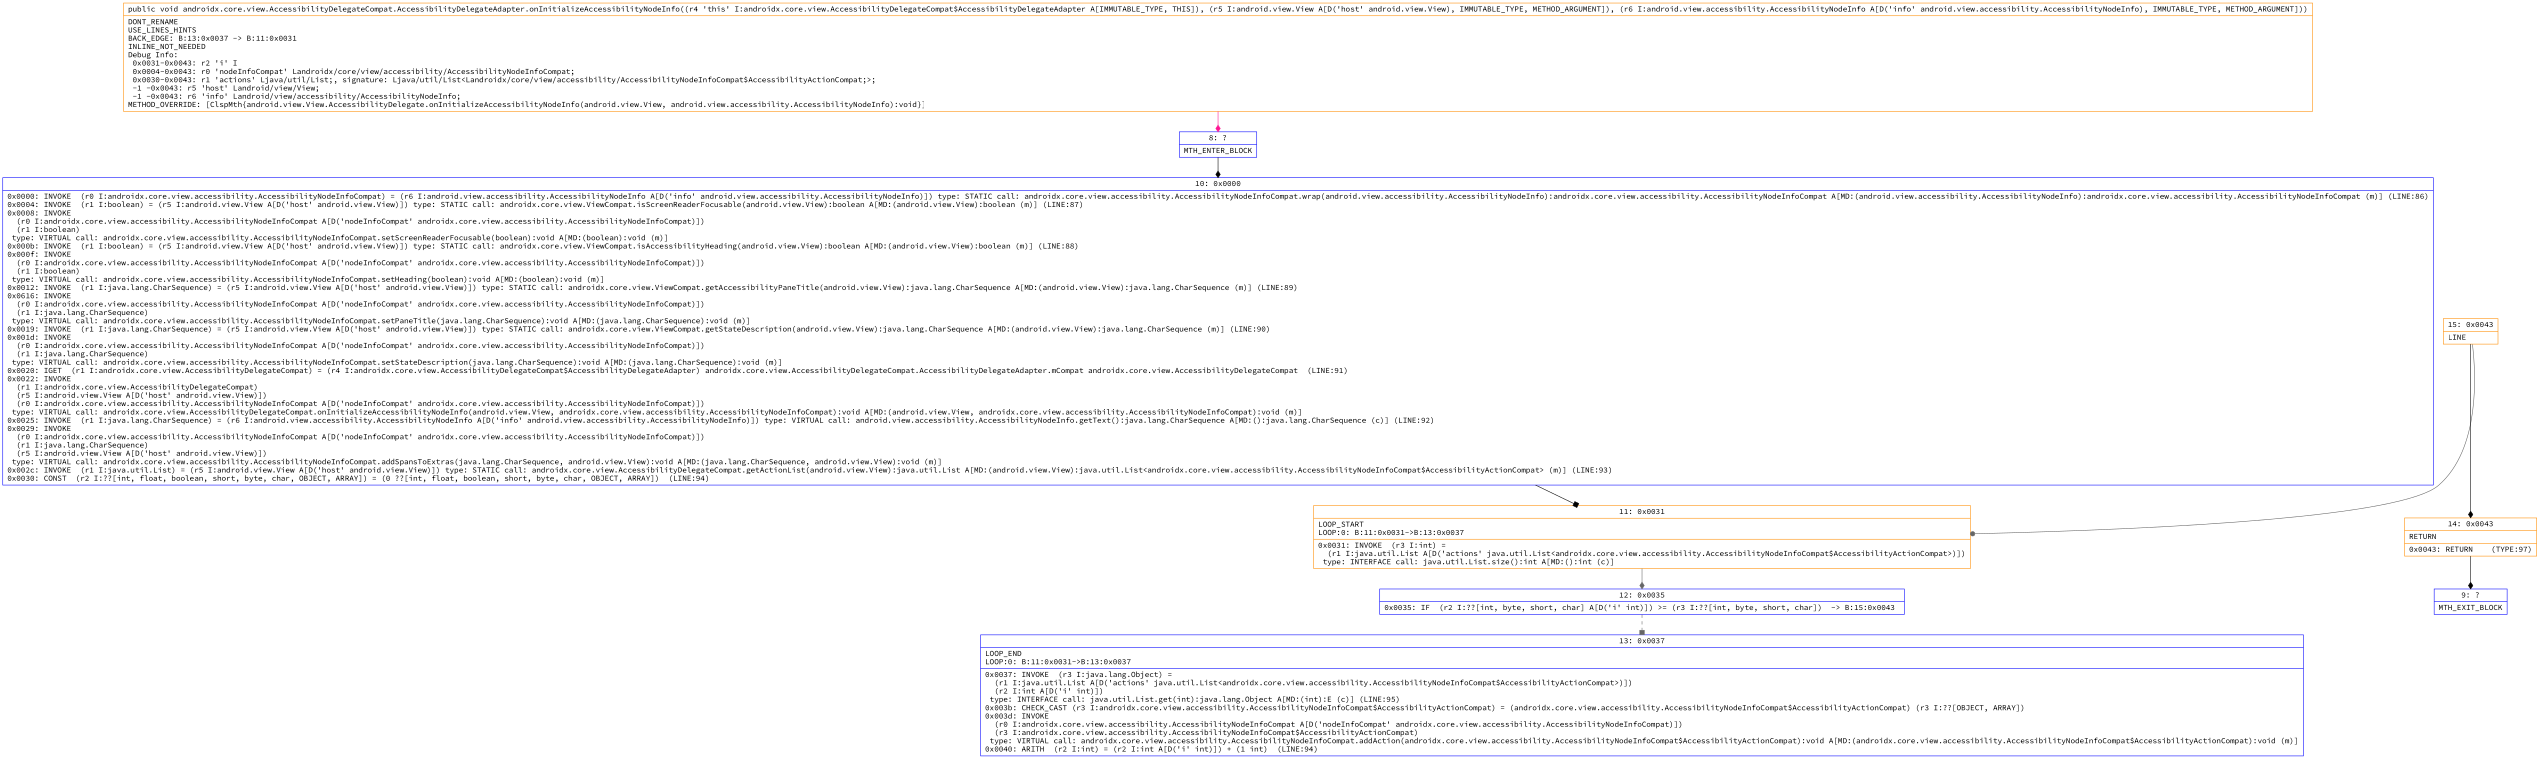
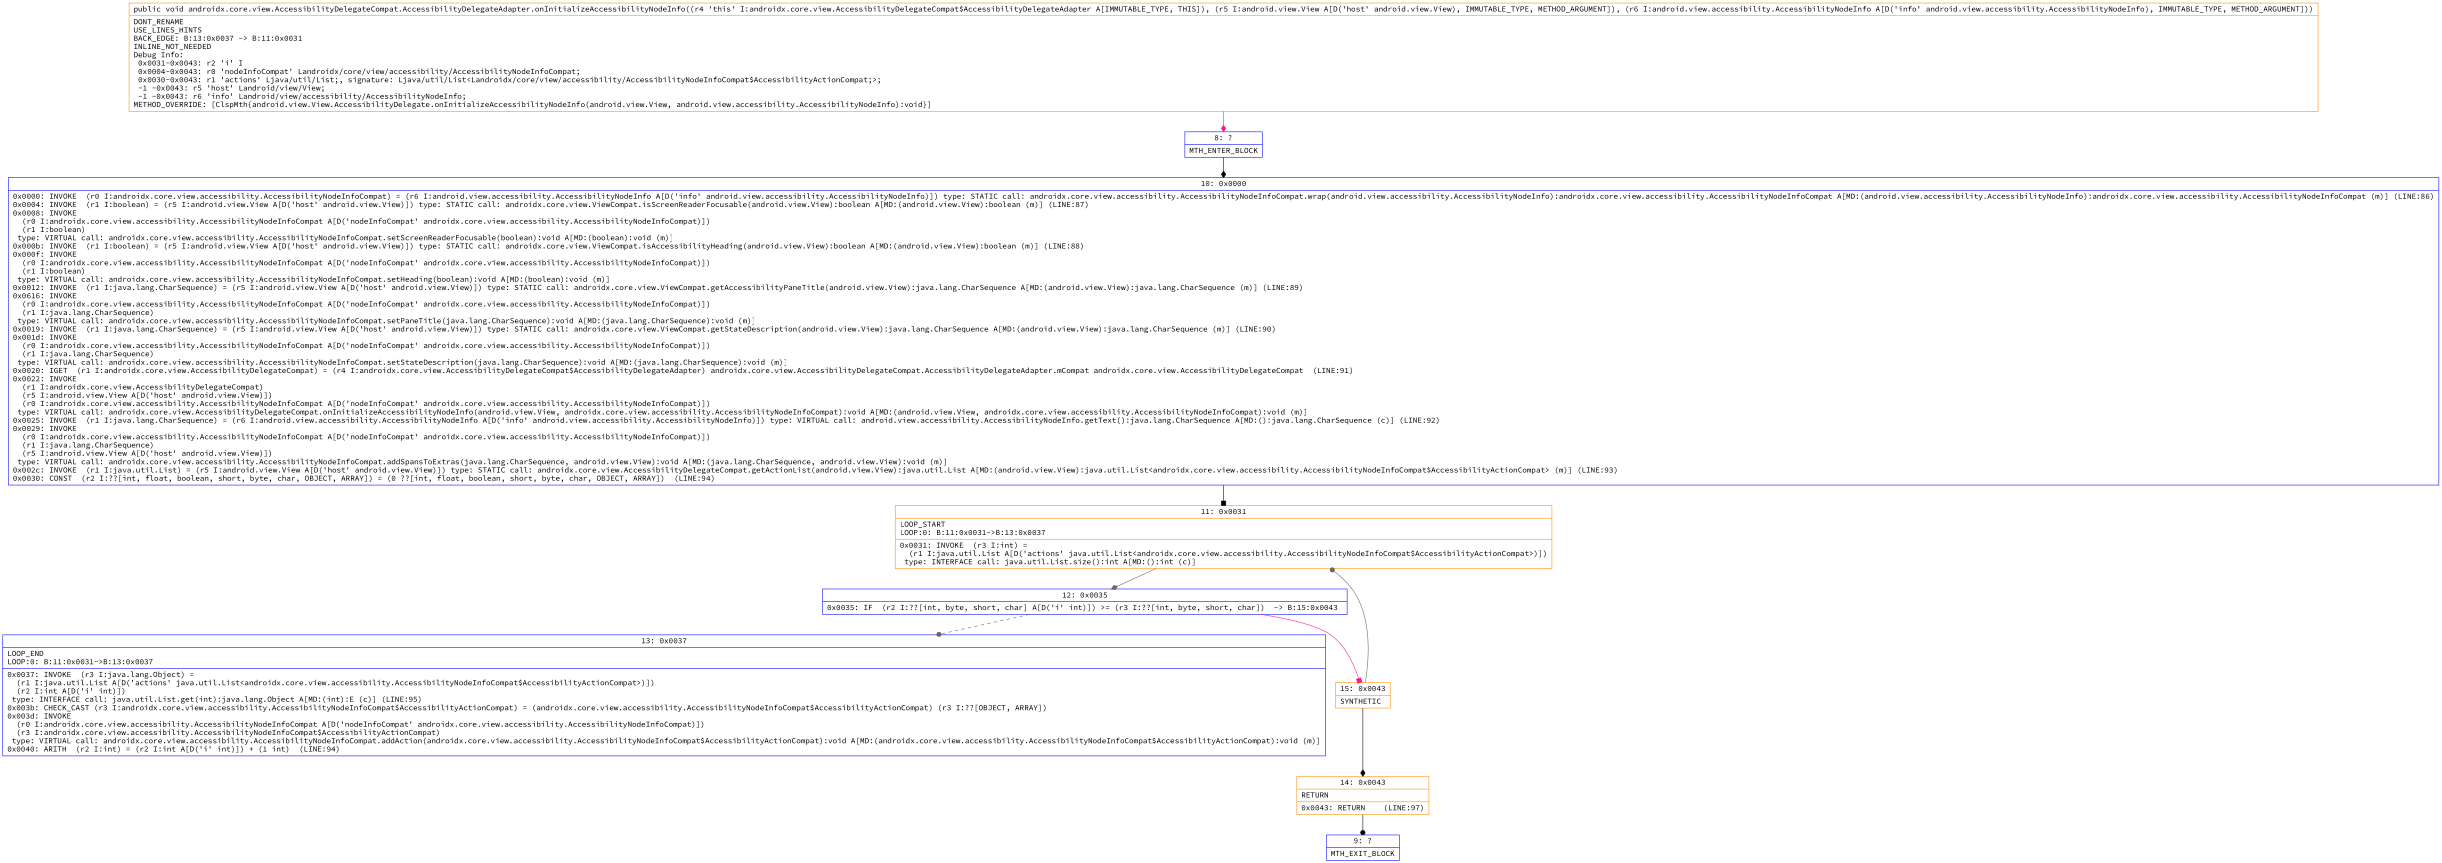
(2457, 337) -> (1361, 701)
(2471, 549) -> (1363, 808)
(2471, 569) -> (1363, 822)
(1642, 622) -> (985, 624)
none -> (1321, 630)
